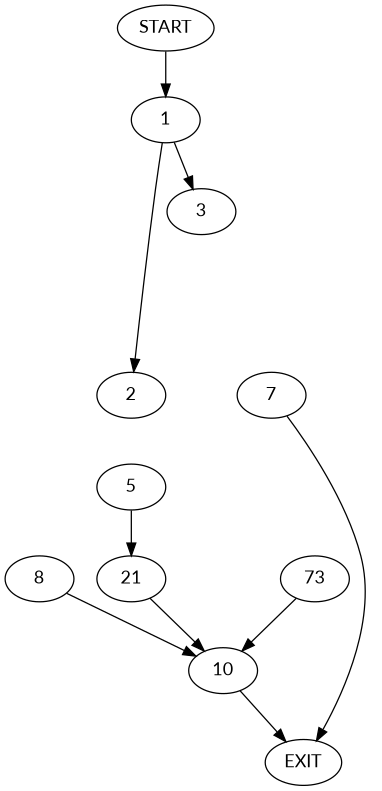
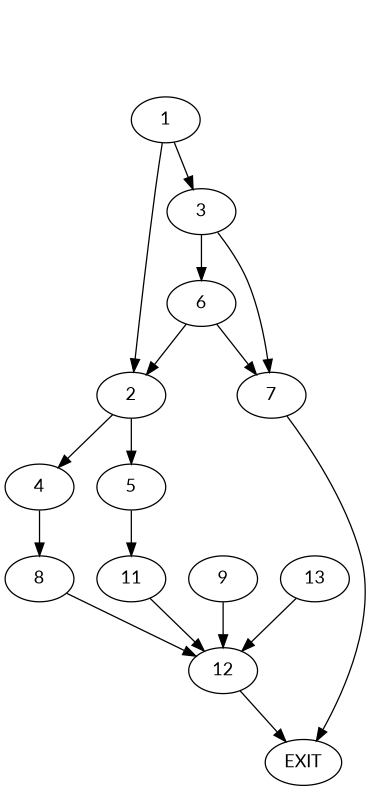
(166, 28) -> none
none -> (252, 292)
none -> (201, 303)
none -> (131, 435)
none -> (40, 487)
(131, 579) -> (131, 579)
none -> (223, 579)
(315, 579) -> (315, 579)
(223, 671) -> (223, 671)
